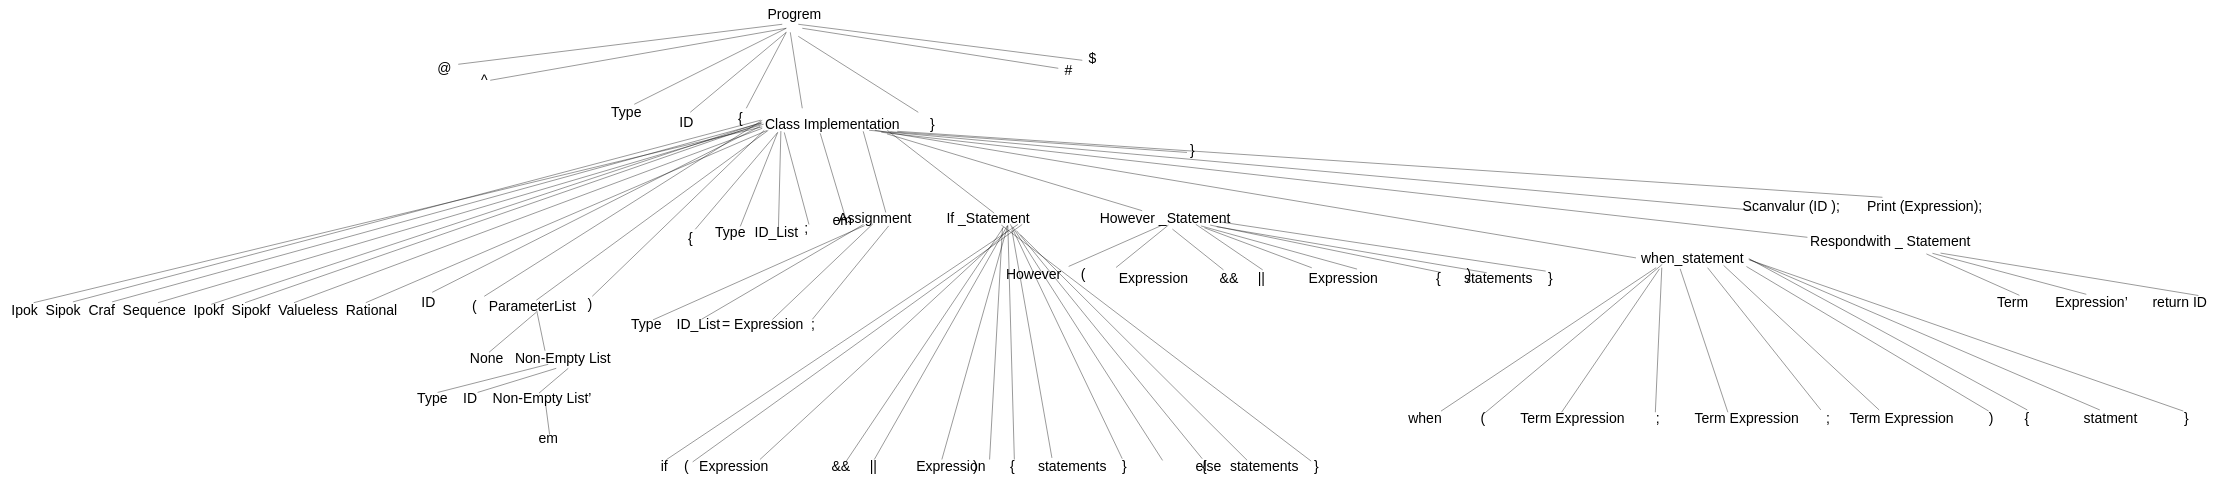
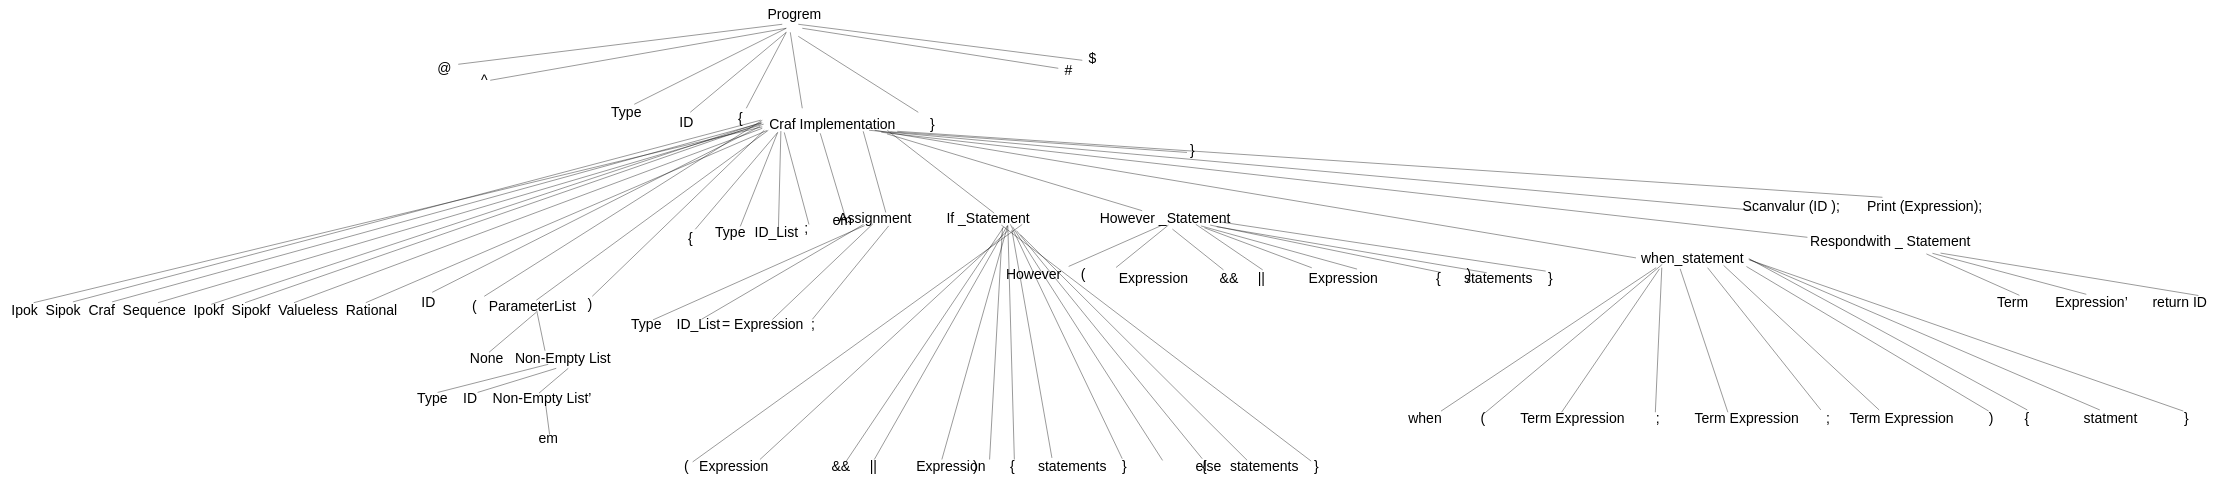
(832, 124) -> (832, 124)
(667, 459) -> none
(664, 466) -> none
